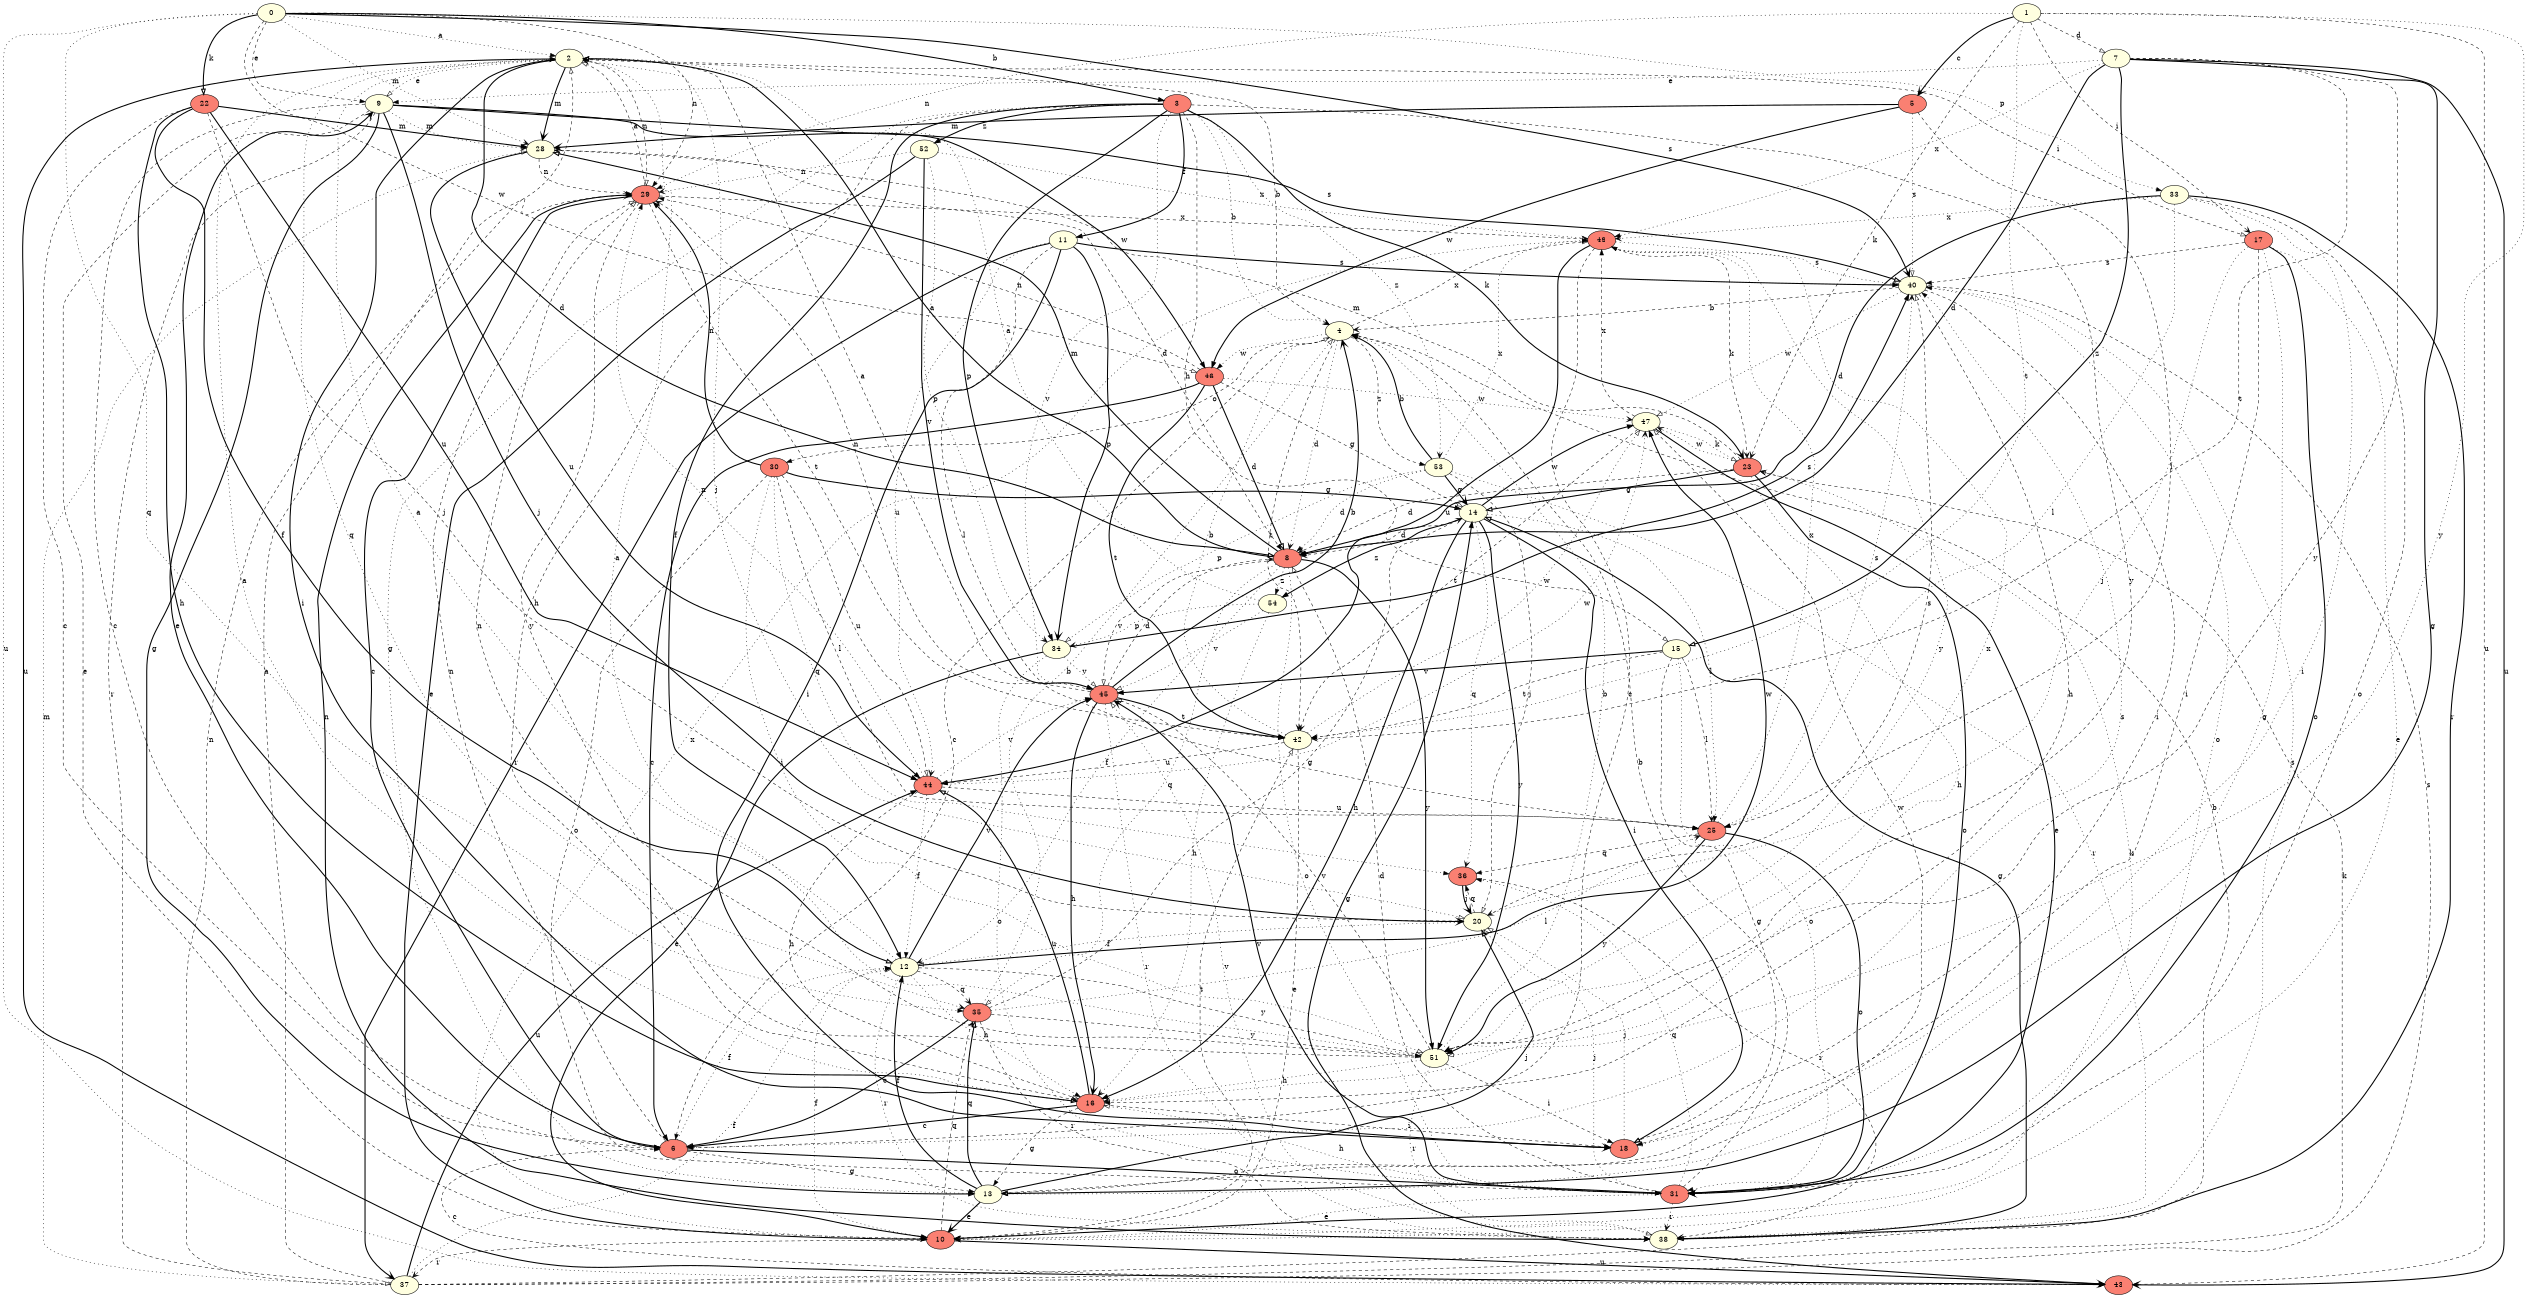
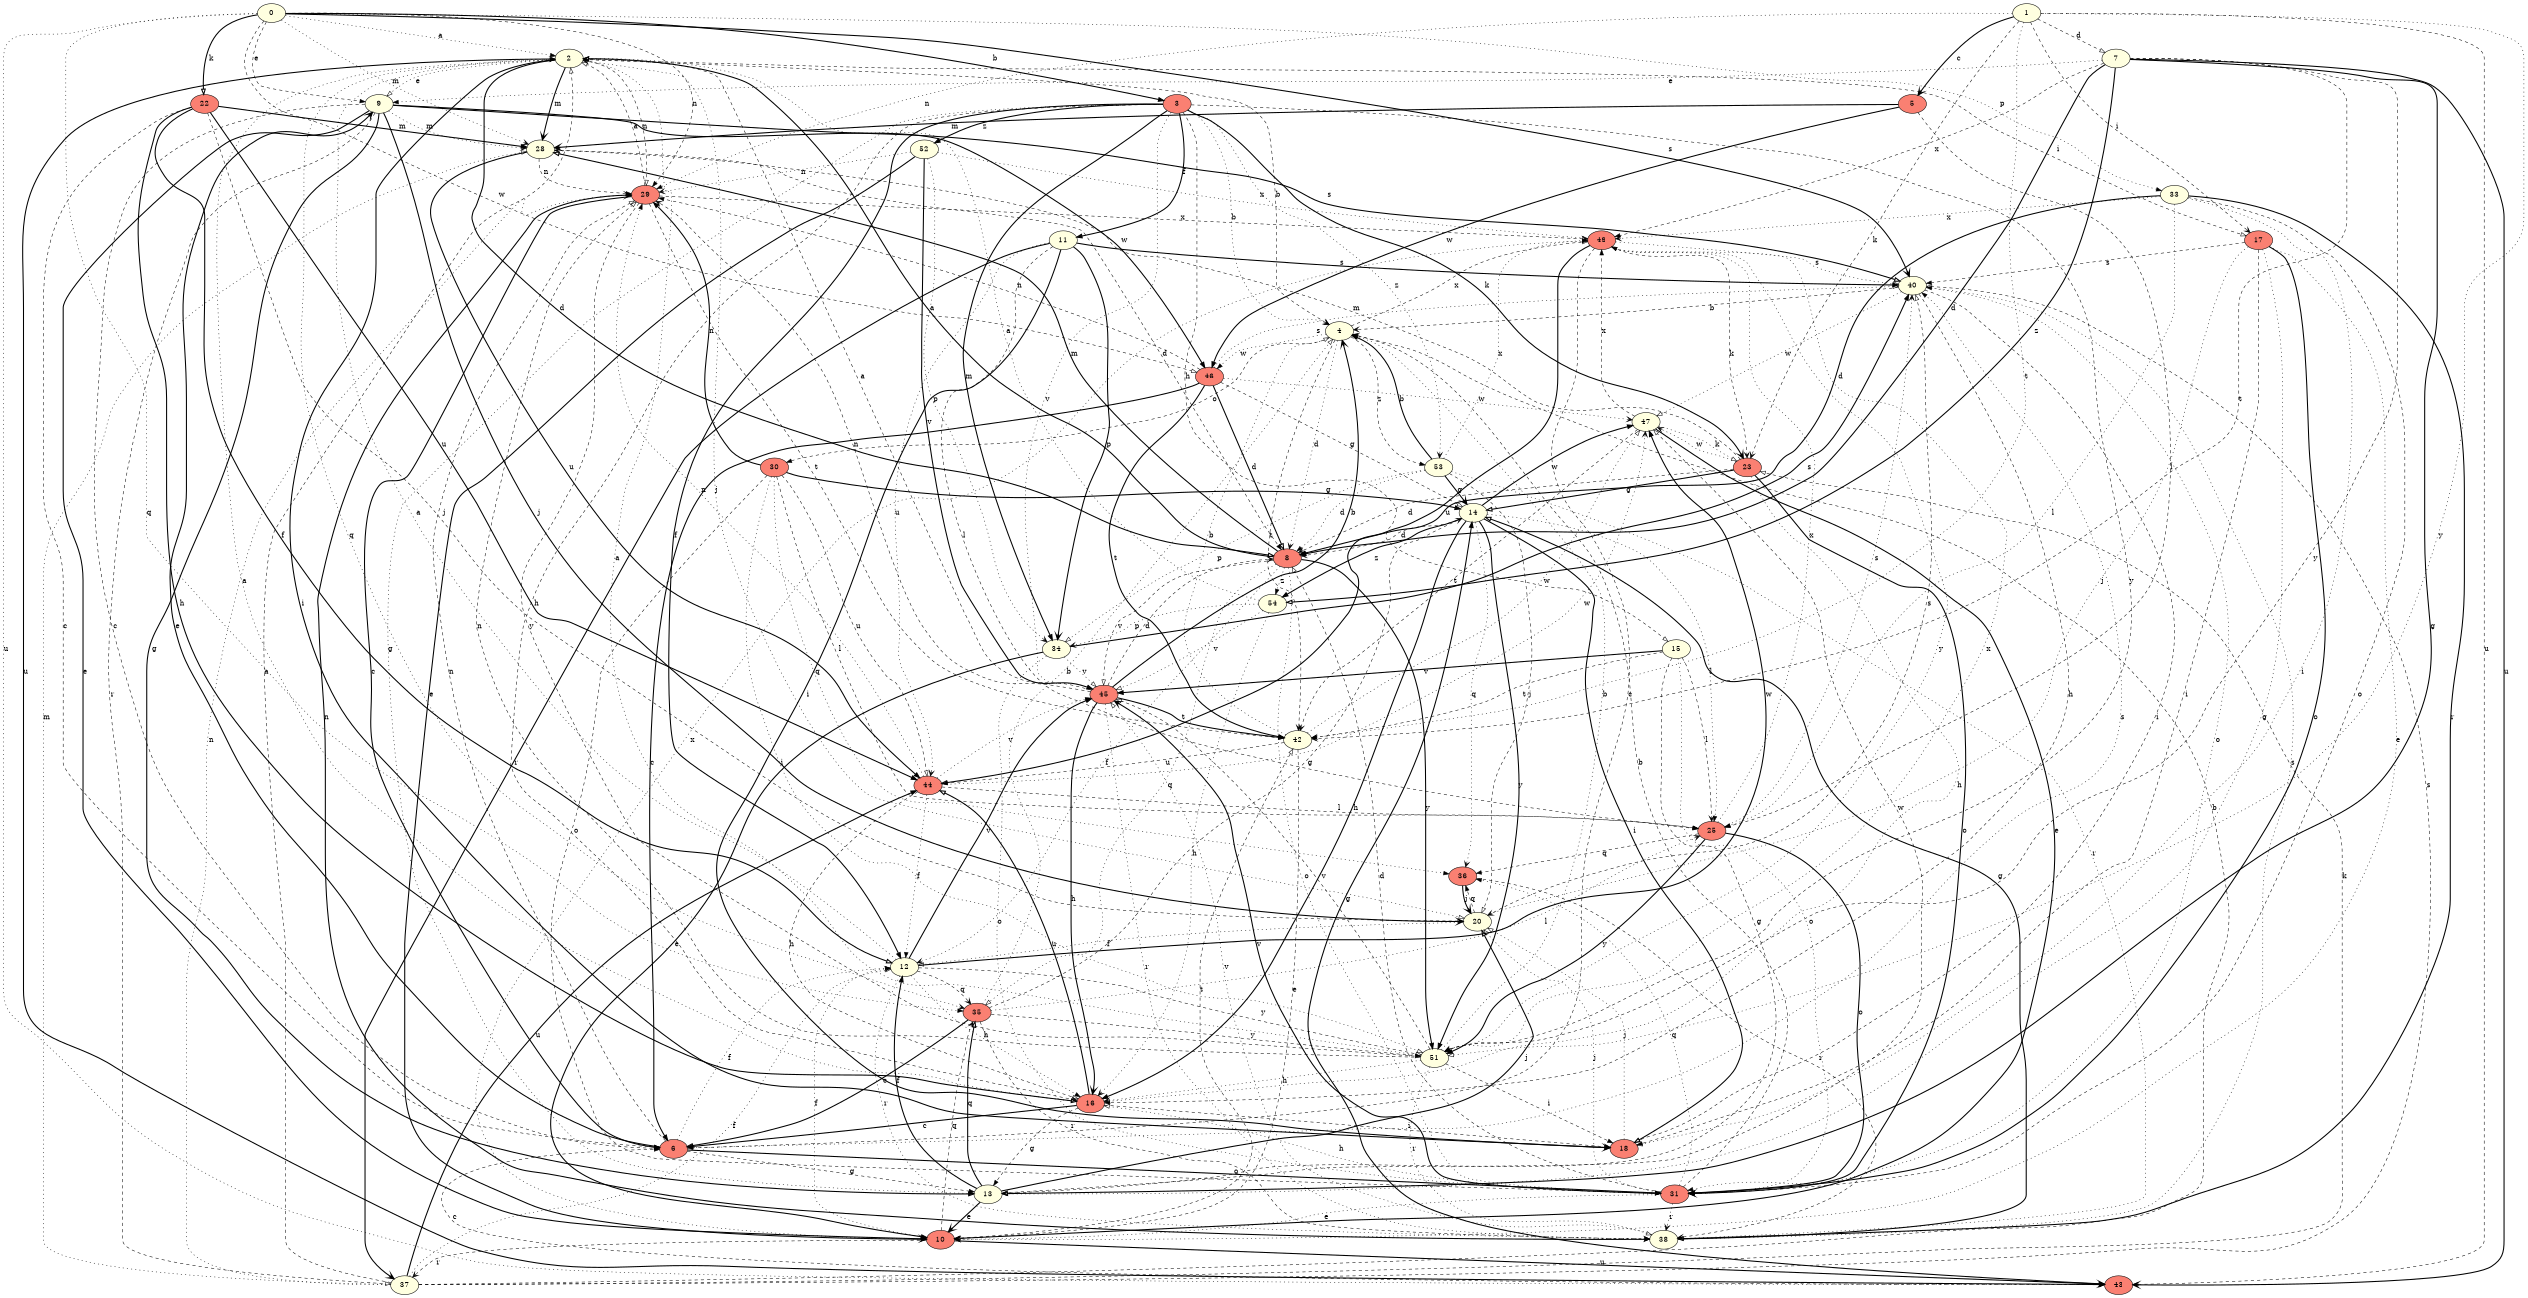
(1868, 164) -> (1868, 164)
(1912, 192) -> (1546, 301)
(969, 377) -> (969, 377)
(2034, 415) -> (1824, 497)
(945, 699) -> none
(211, 717) -> (211, 717)
(1339, 808) -> (1339, 808)
(116, 861) -> (116, 861)
(1938, 1187) -> none
